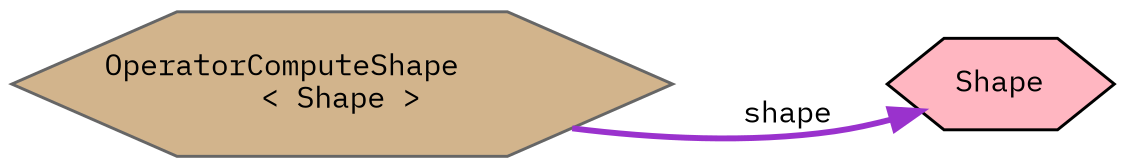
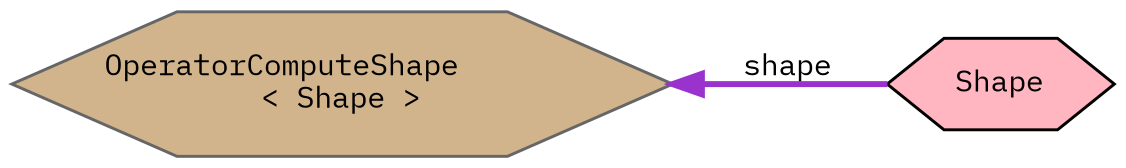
(733, 138) -> (795, 84)
